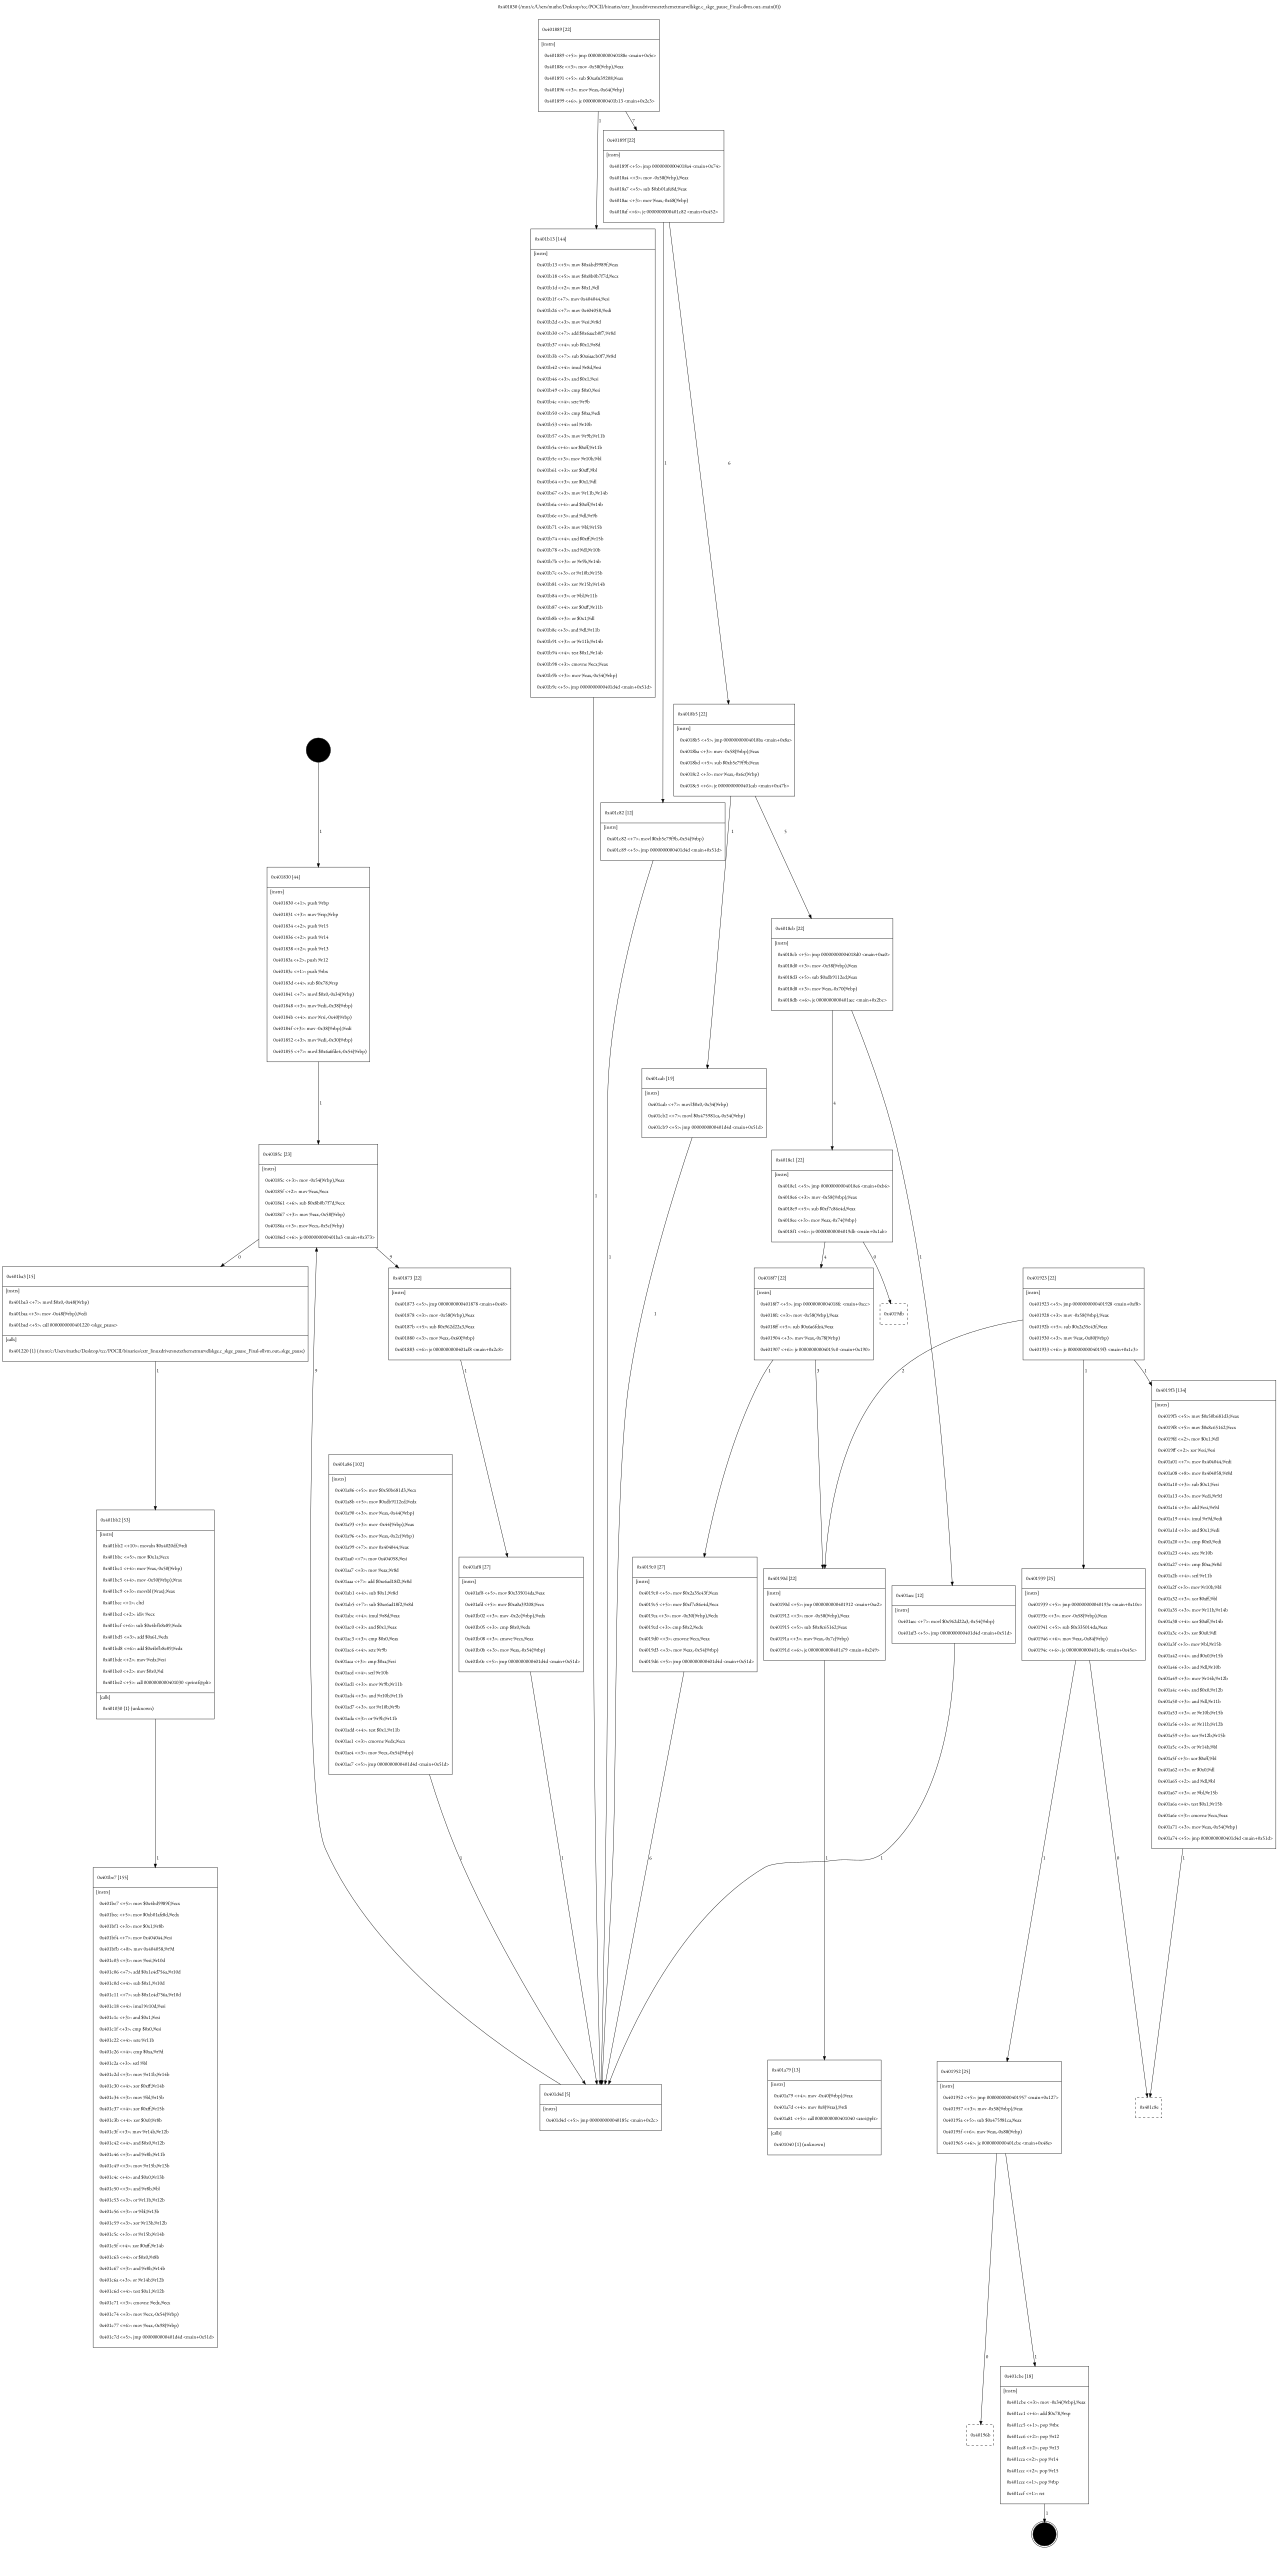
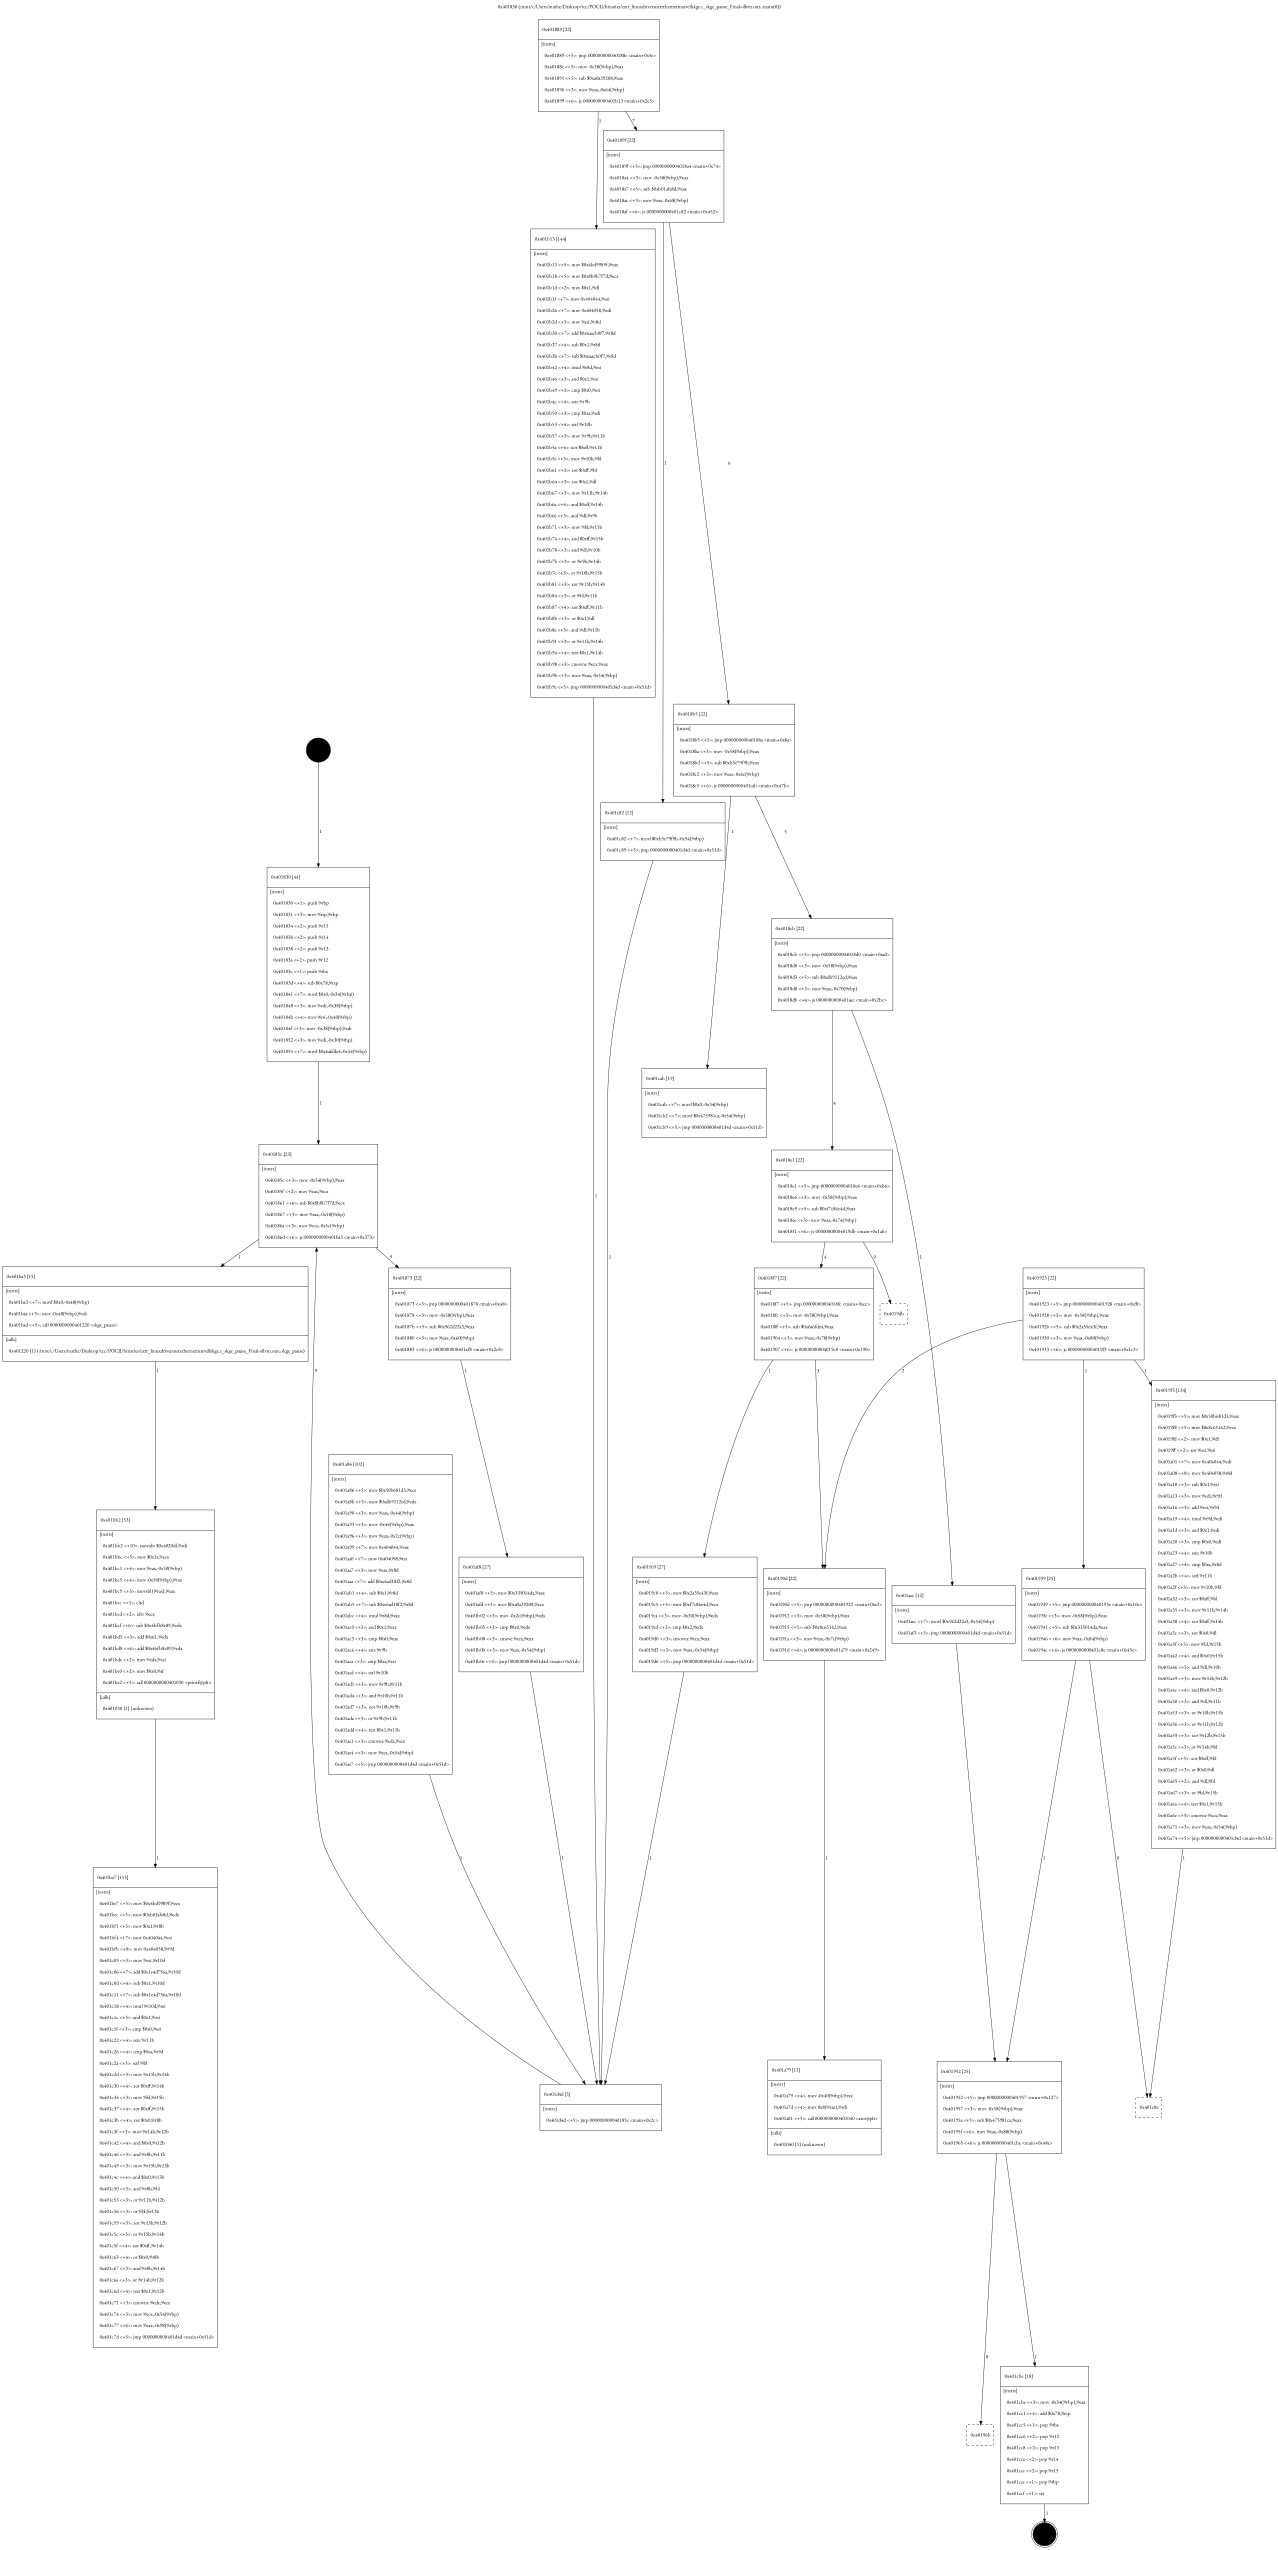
(239, 1257) -> (239, 1257)
(617, 1605) -> none
(650, 1858) -> (650, 1858)
(804, 1862) -> (975, 1851)
